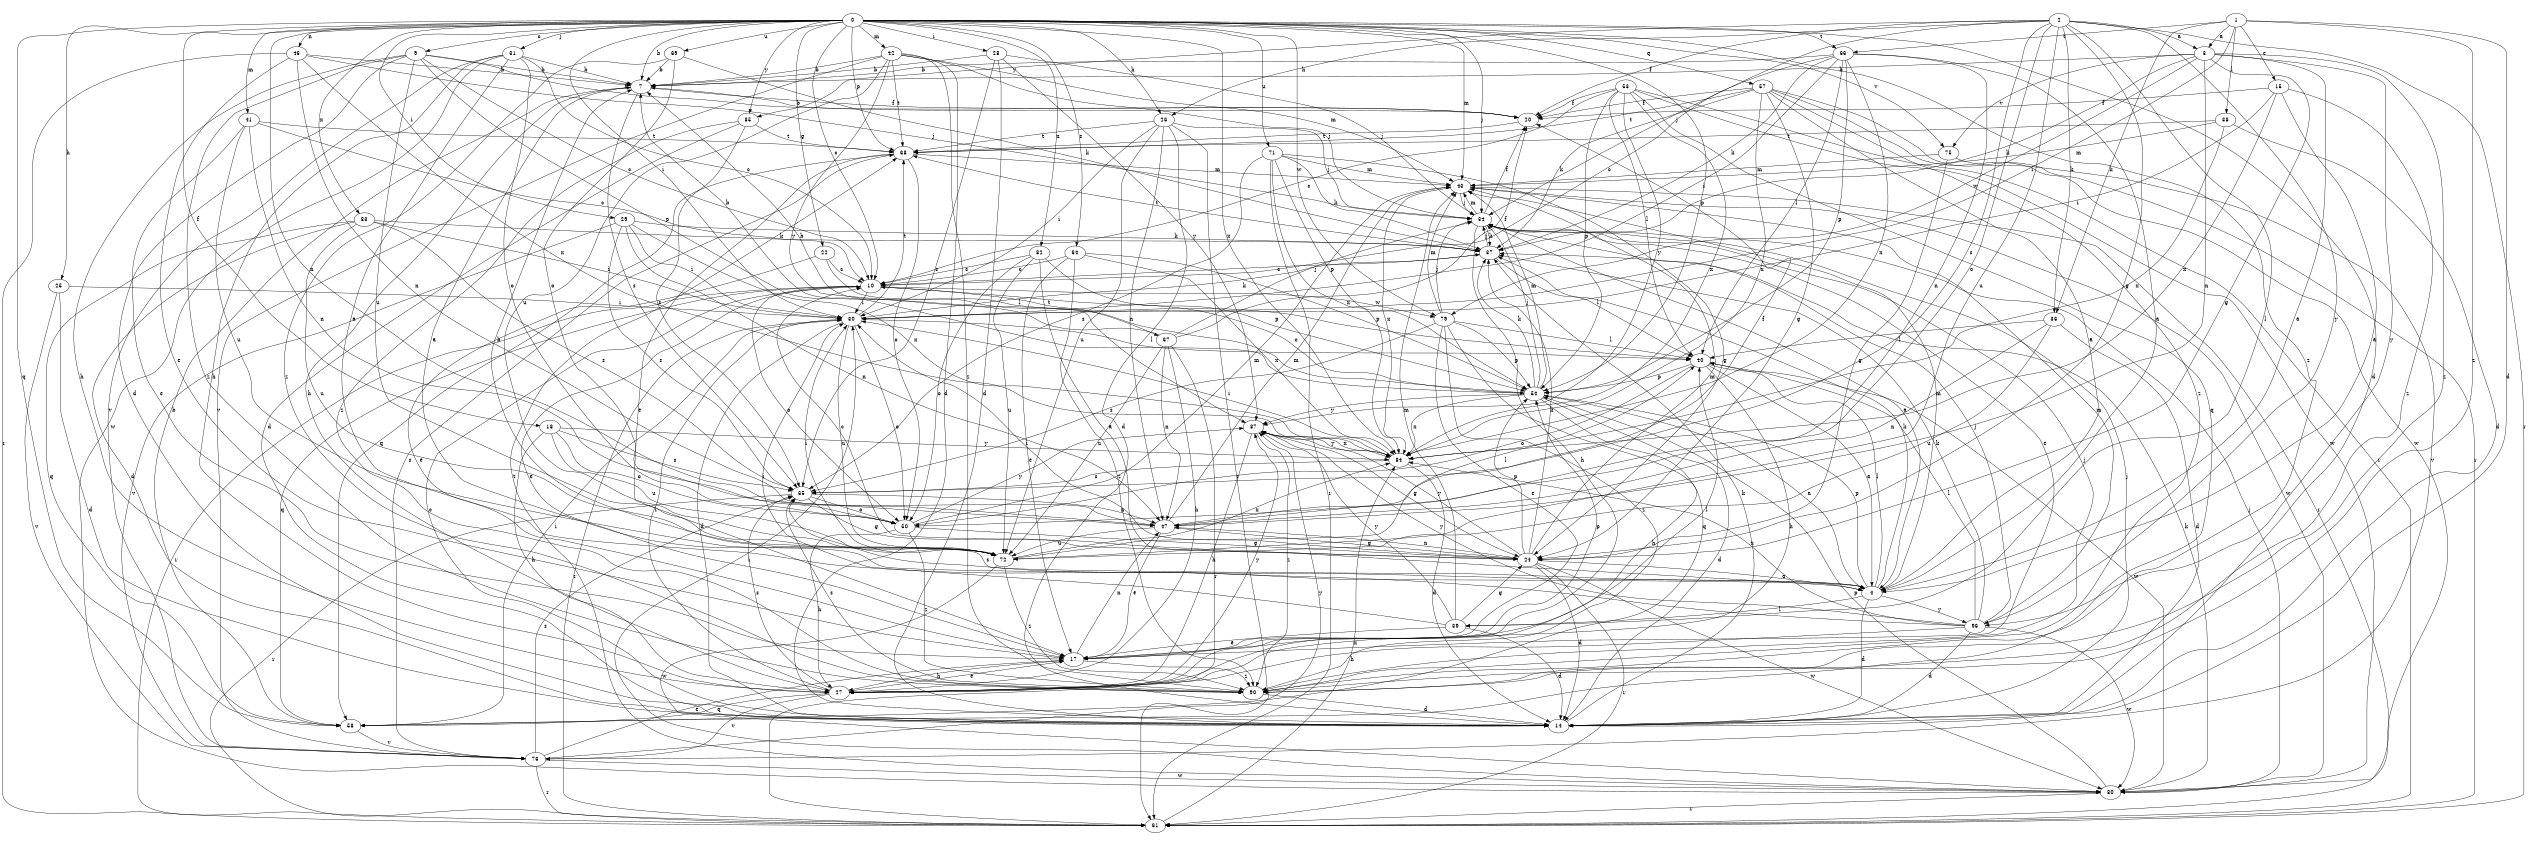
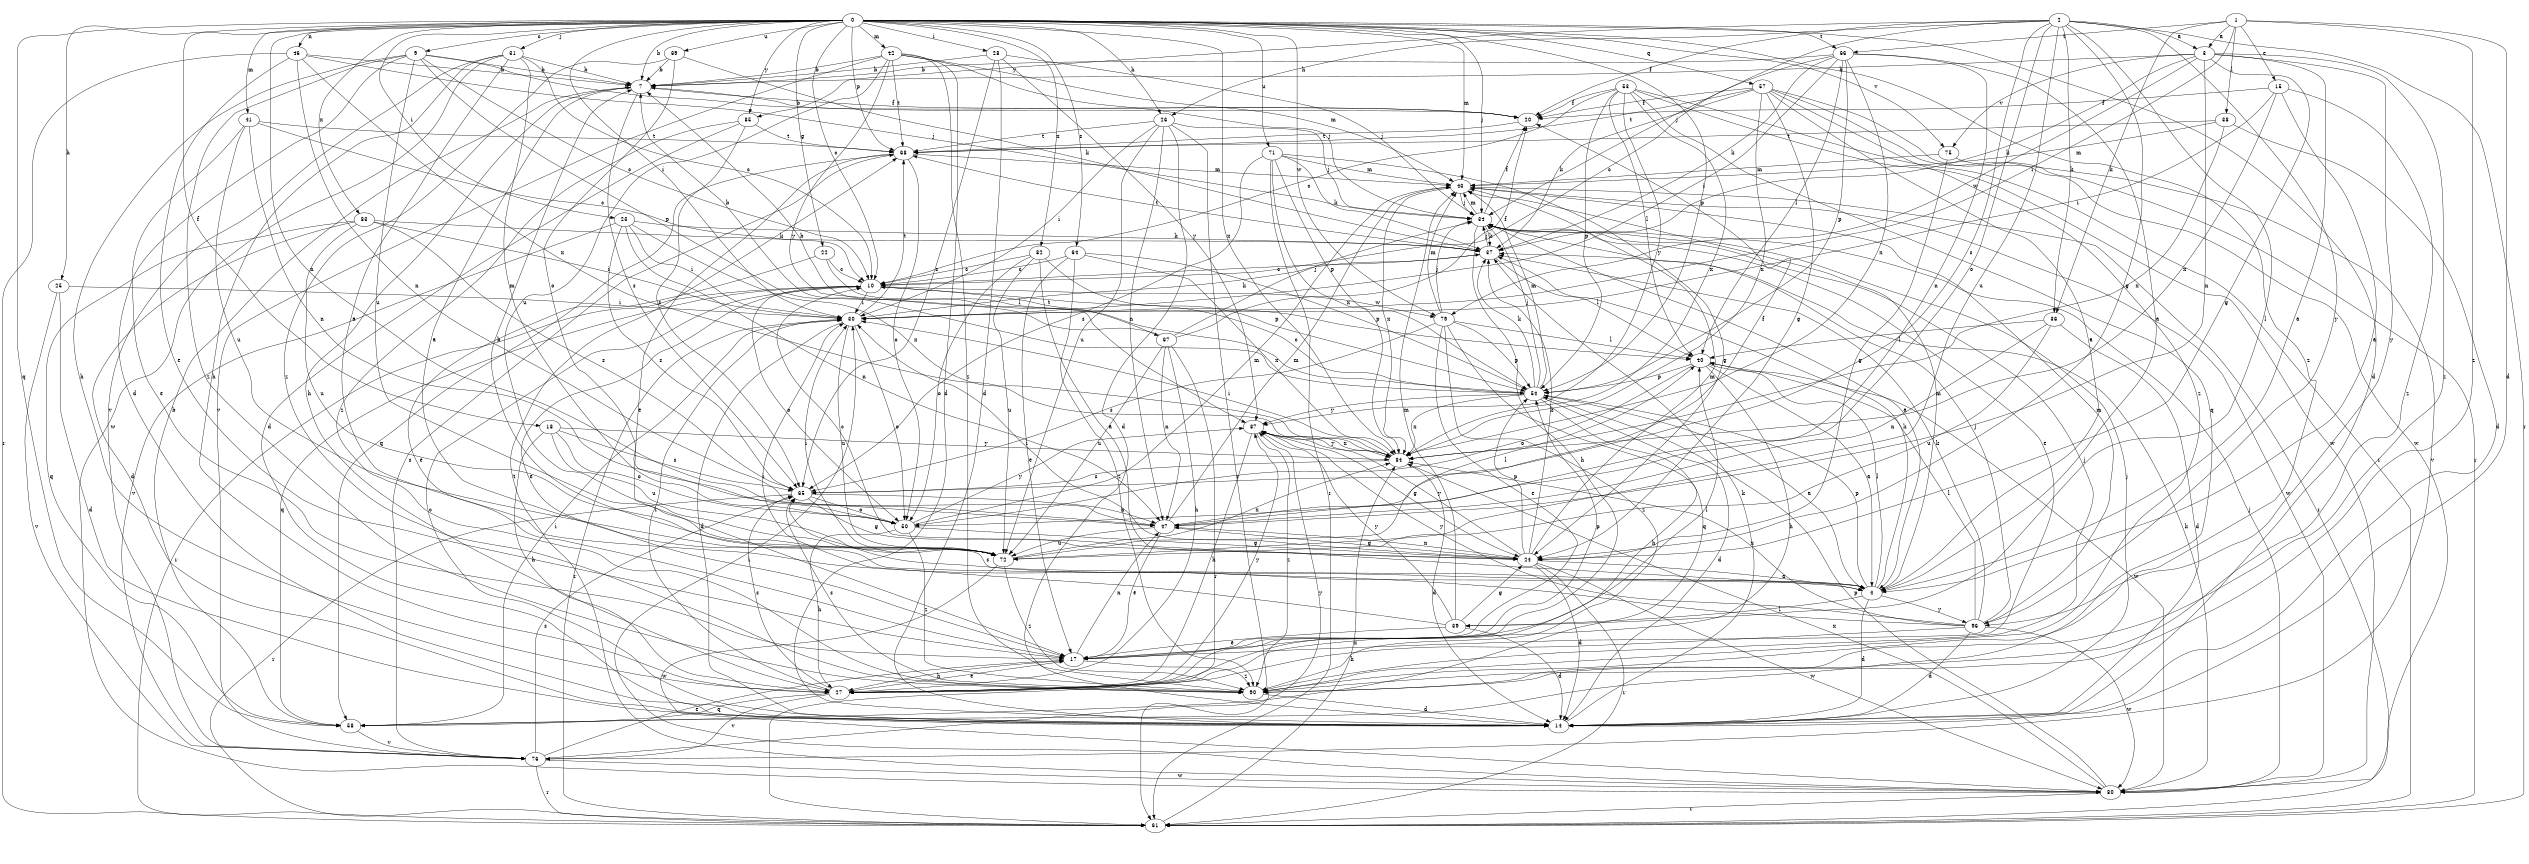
(624, 220) -> (624, 220)
(512, 286) -> (512, 286)
(1273, 352) -> none
none -> (1749, 602)
